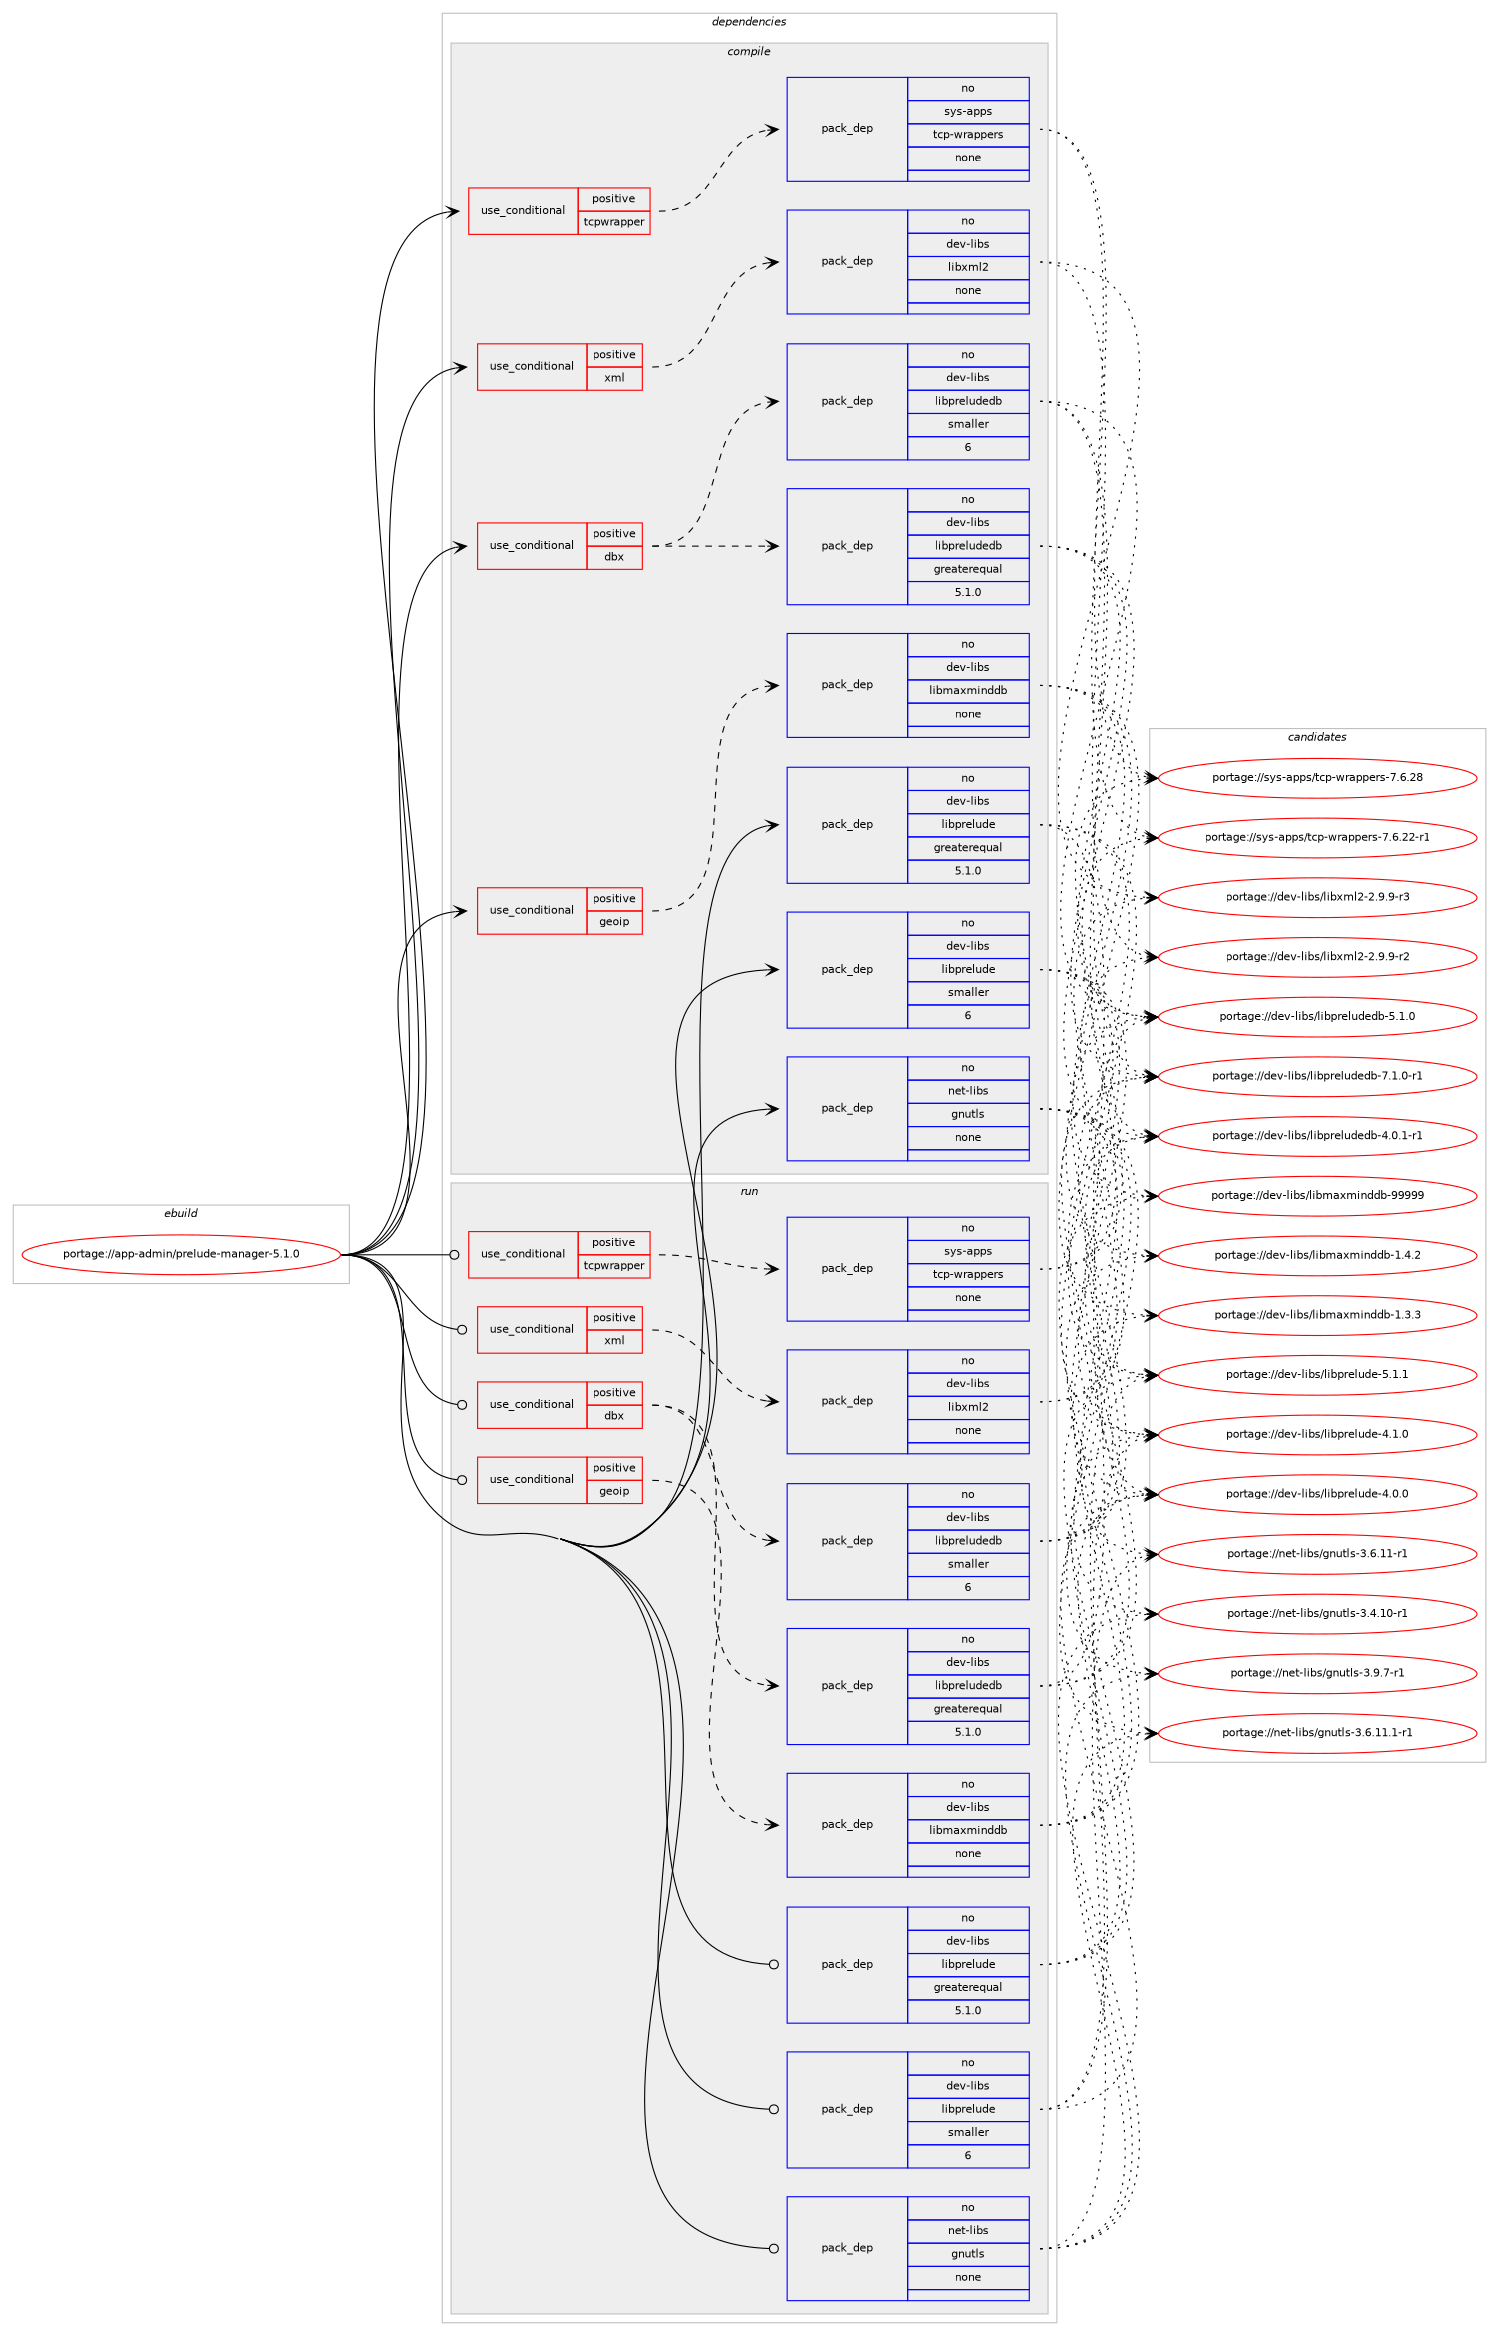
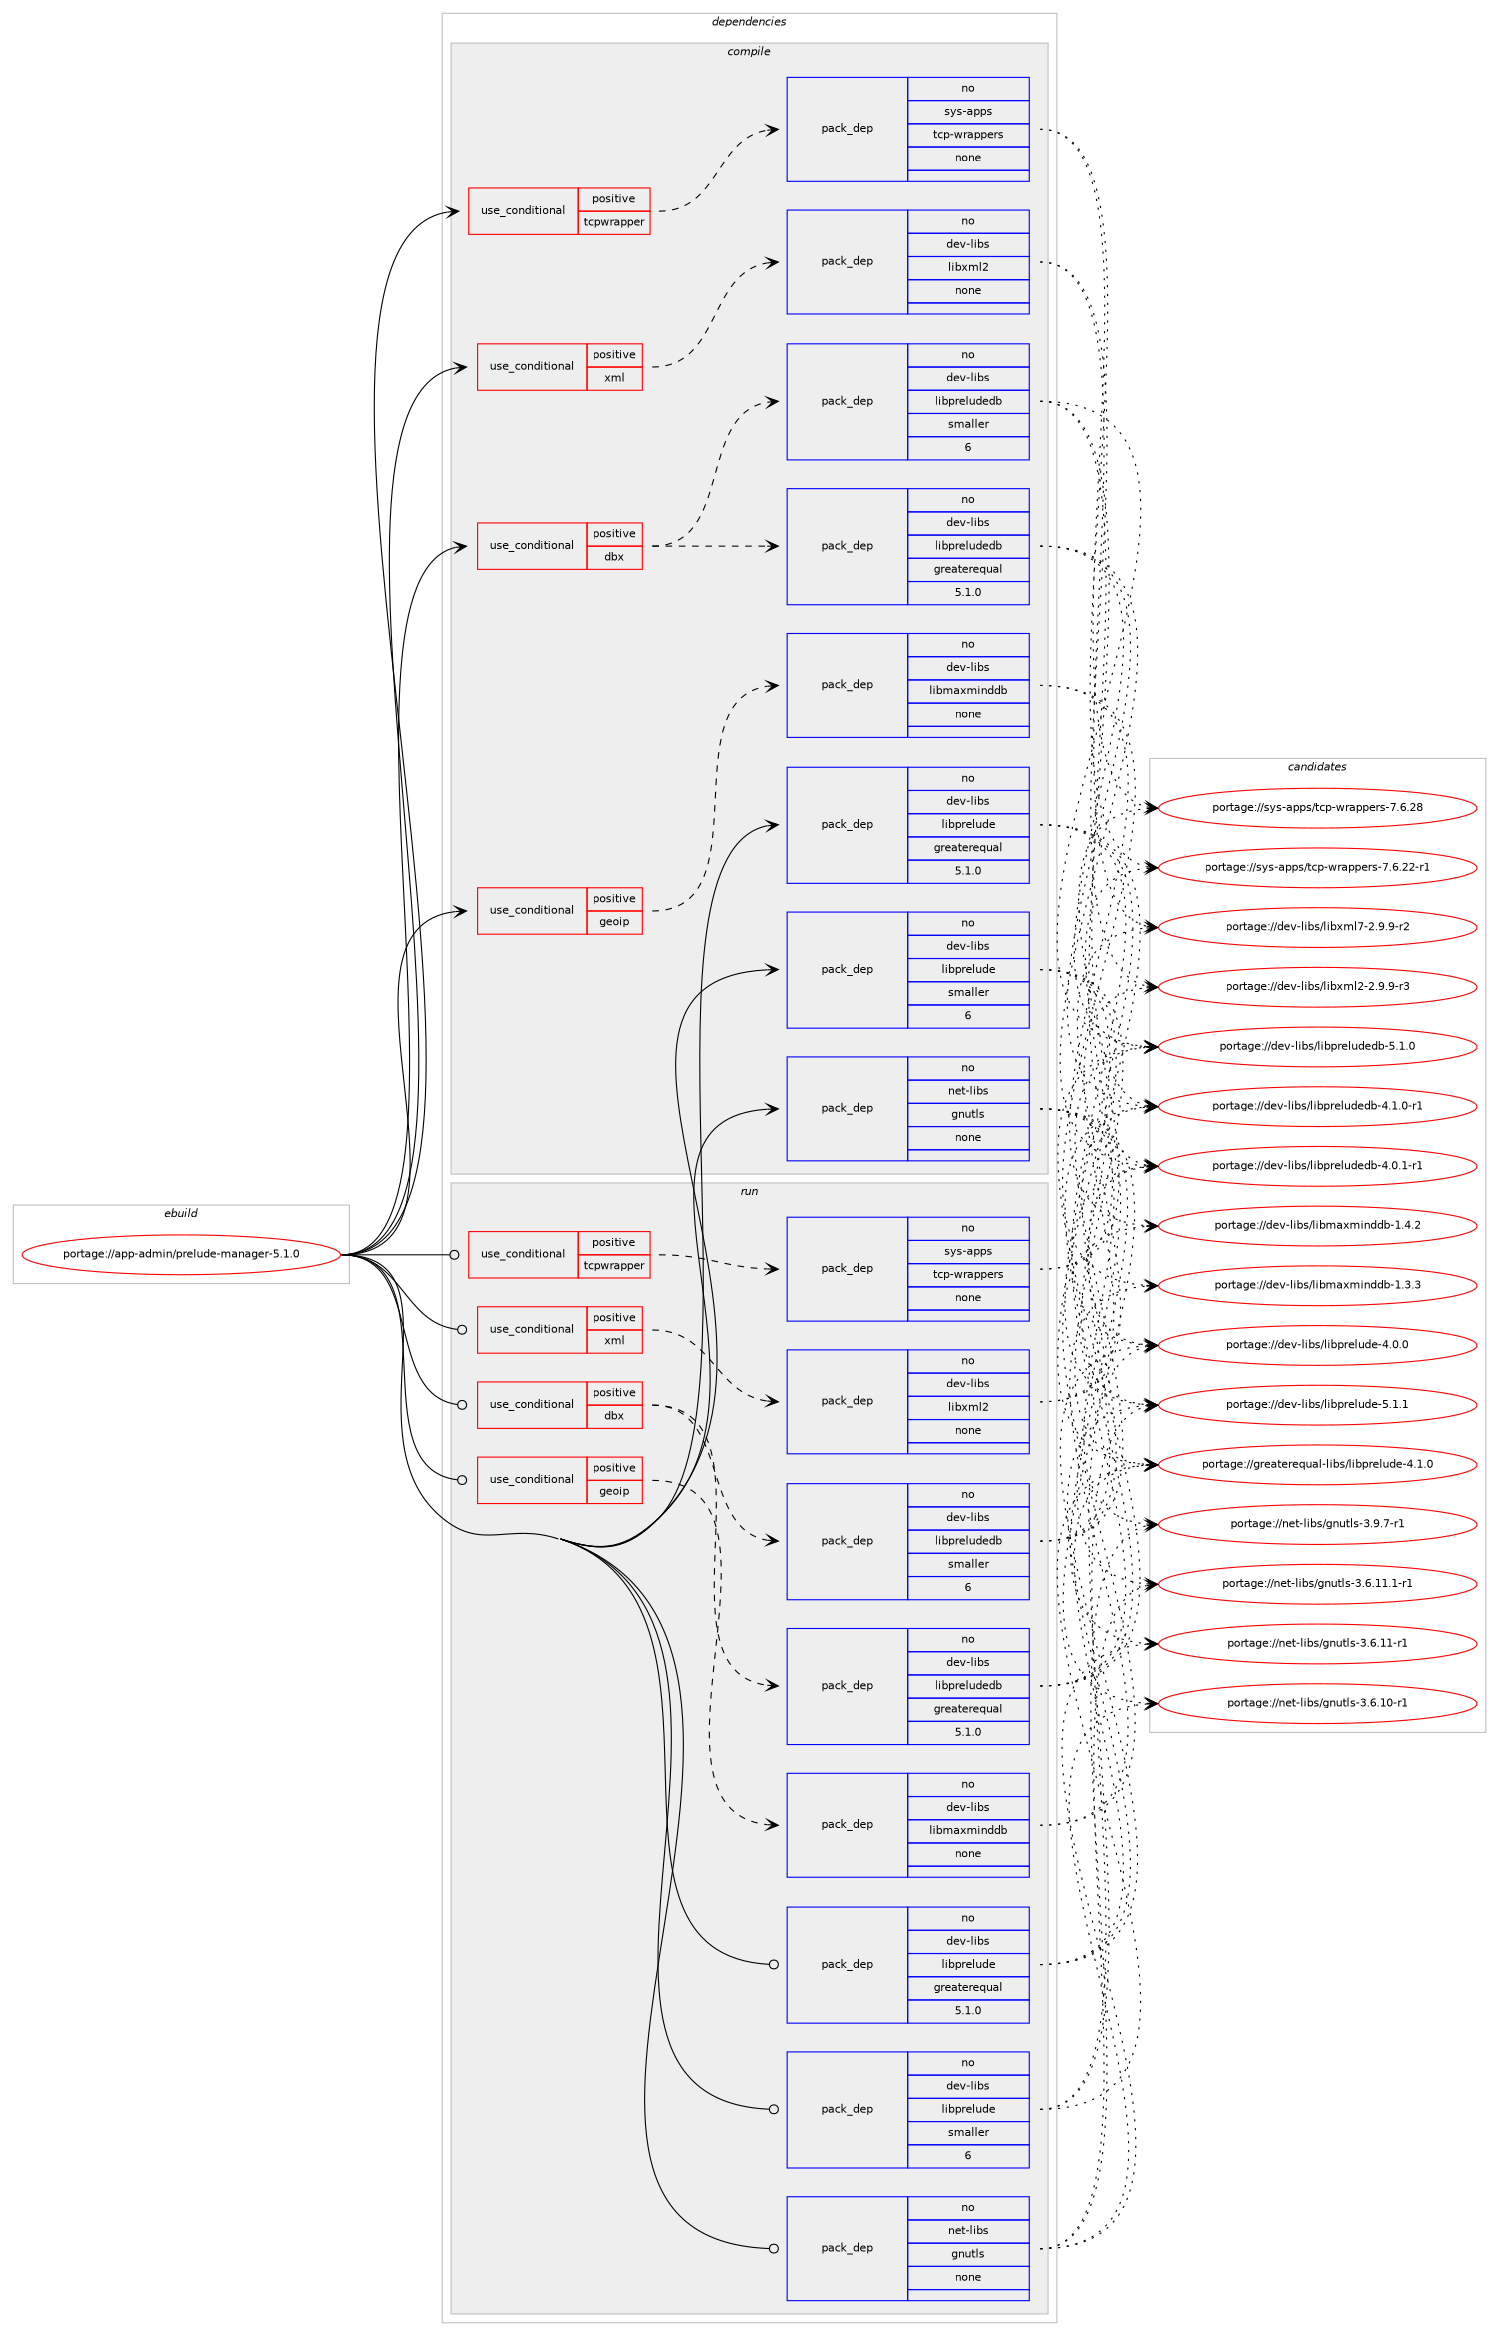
(1318, 957) -> (1318, 928)
(1318, 1077) -> (1318, 1107)
(1318, 1196) -> none
(1318, 1435) -> (1318, 1465)
(1318, 1614) -> (1318, 1704)
